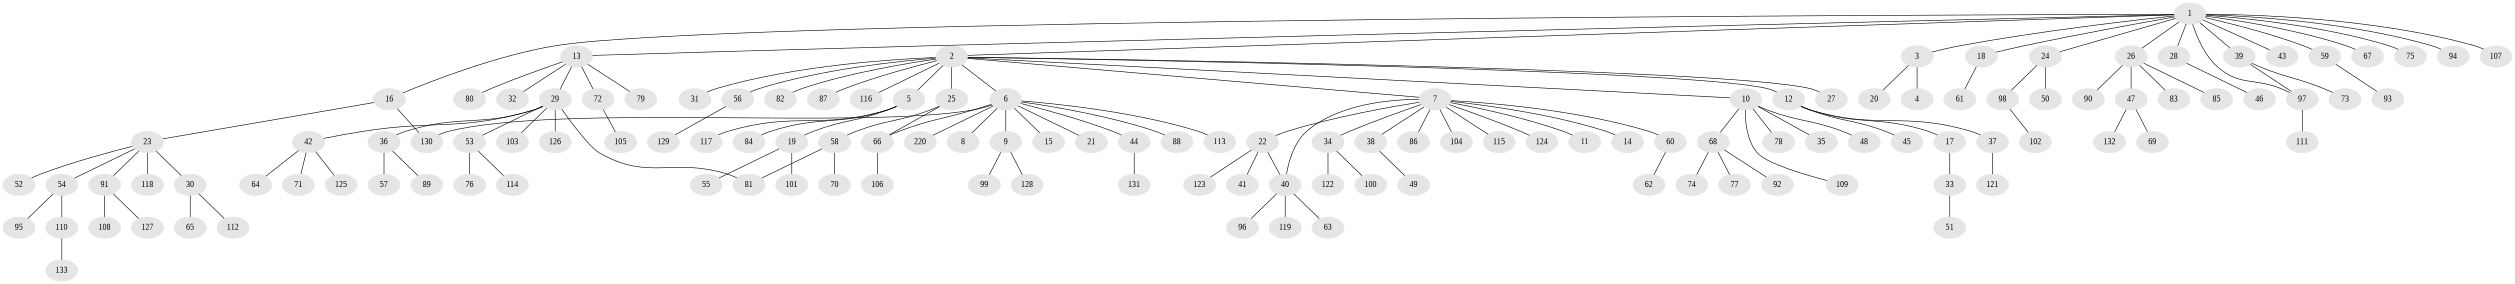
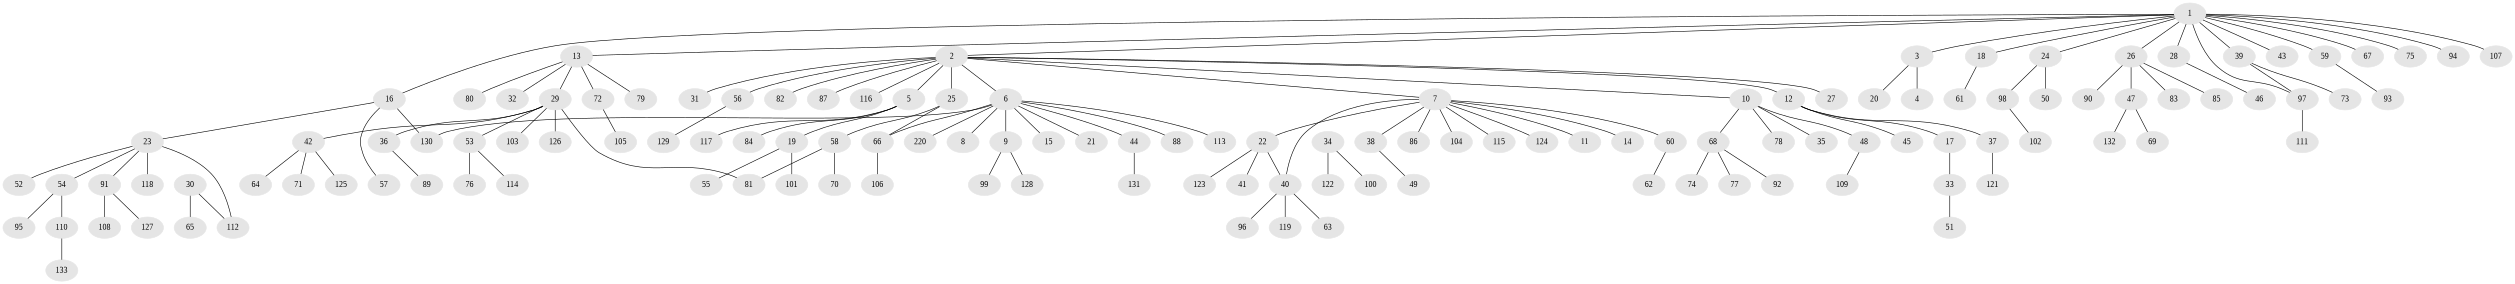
(1380, 119) -> none
(1770, 161) -> (1853, 163)
(169, 163) -> (208, 171)
(384, 164) -> (360, 141)
